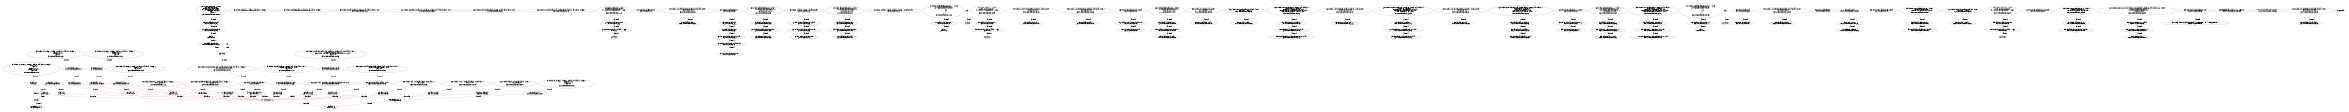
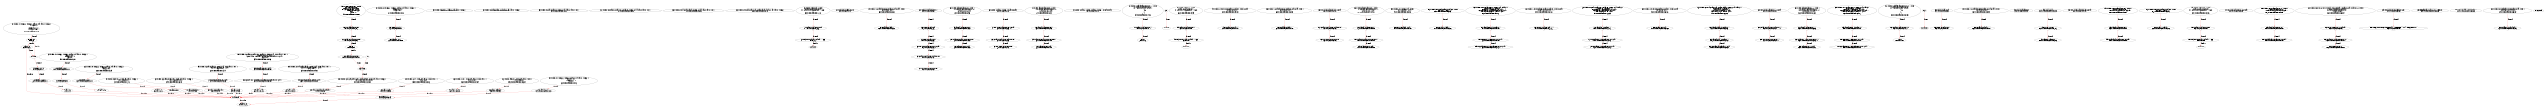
(1823, 11) -> (2021, 11)
(214, 27) -> (354, 37)
none -> (39, 75)
(254, 88) -> (275, 94)
(133, 91) -> none
(203, 93) -> (174, 91)
